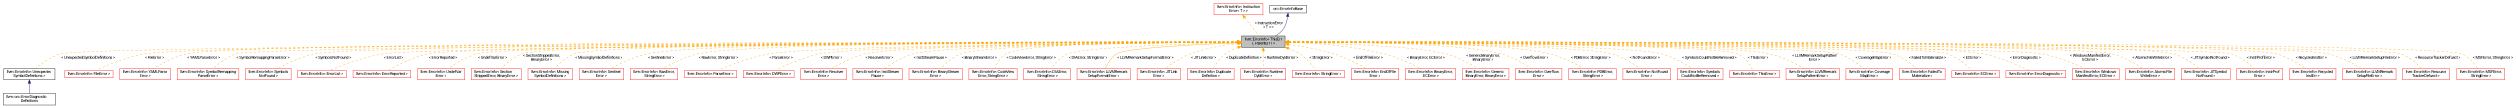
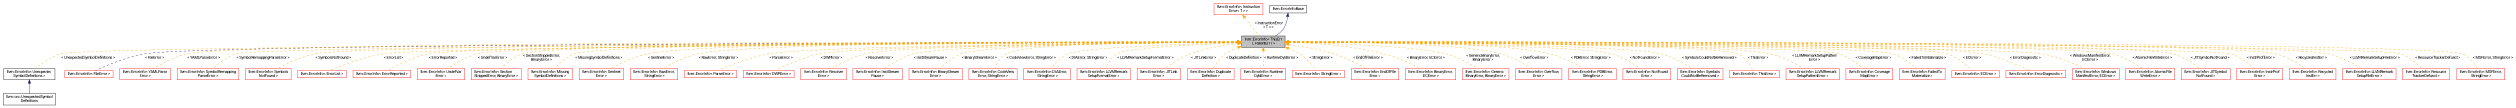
(1288, 9) -> (1288, 9)
(665, 44) -> (665, 44)
(1150, 48) -> (1150, 48)
(29, 99) -> (29, 99)
